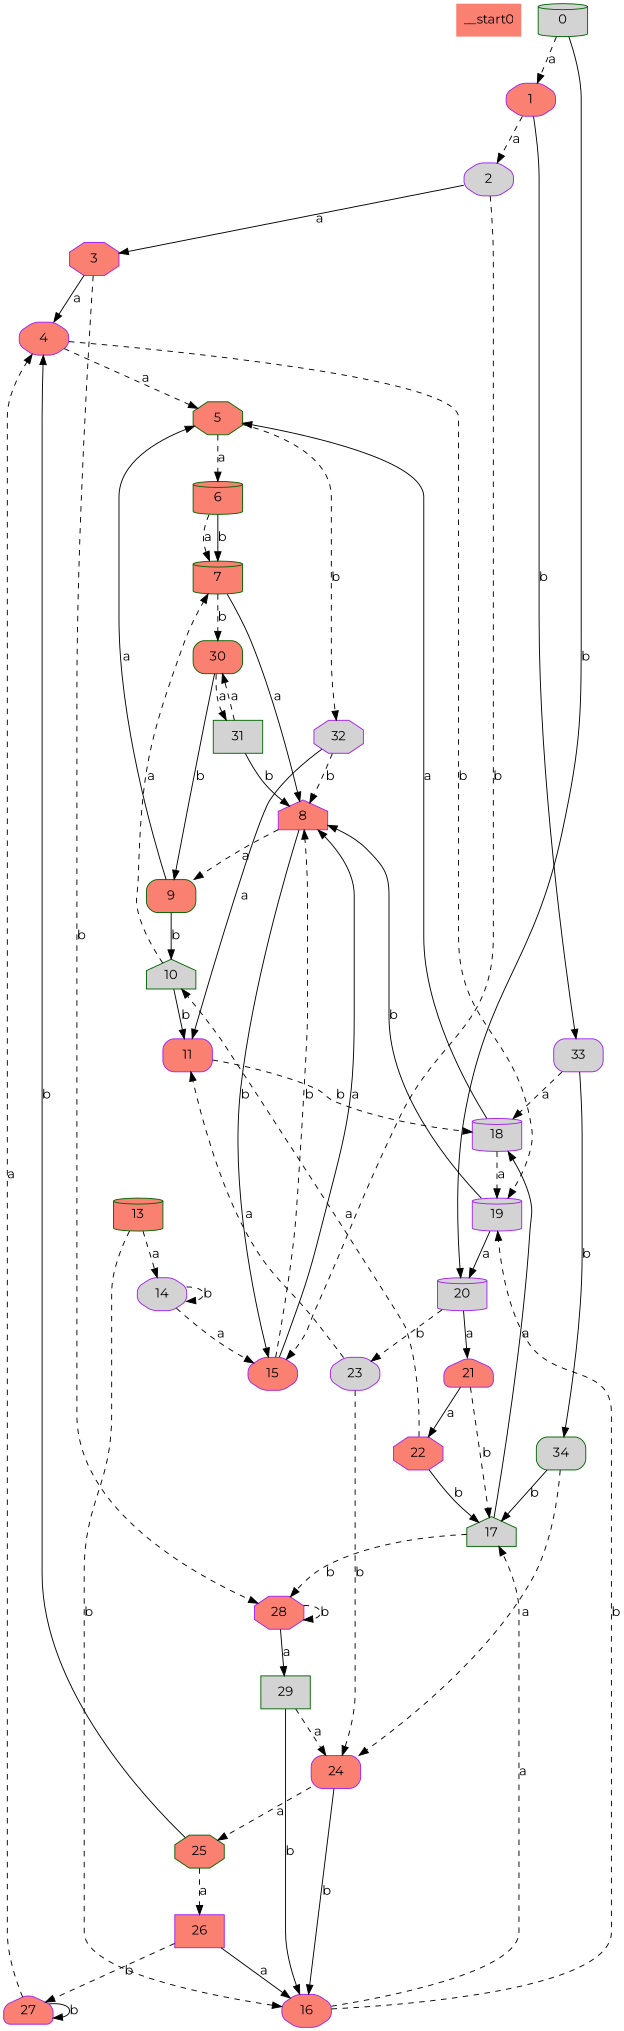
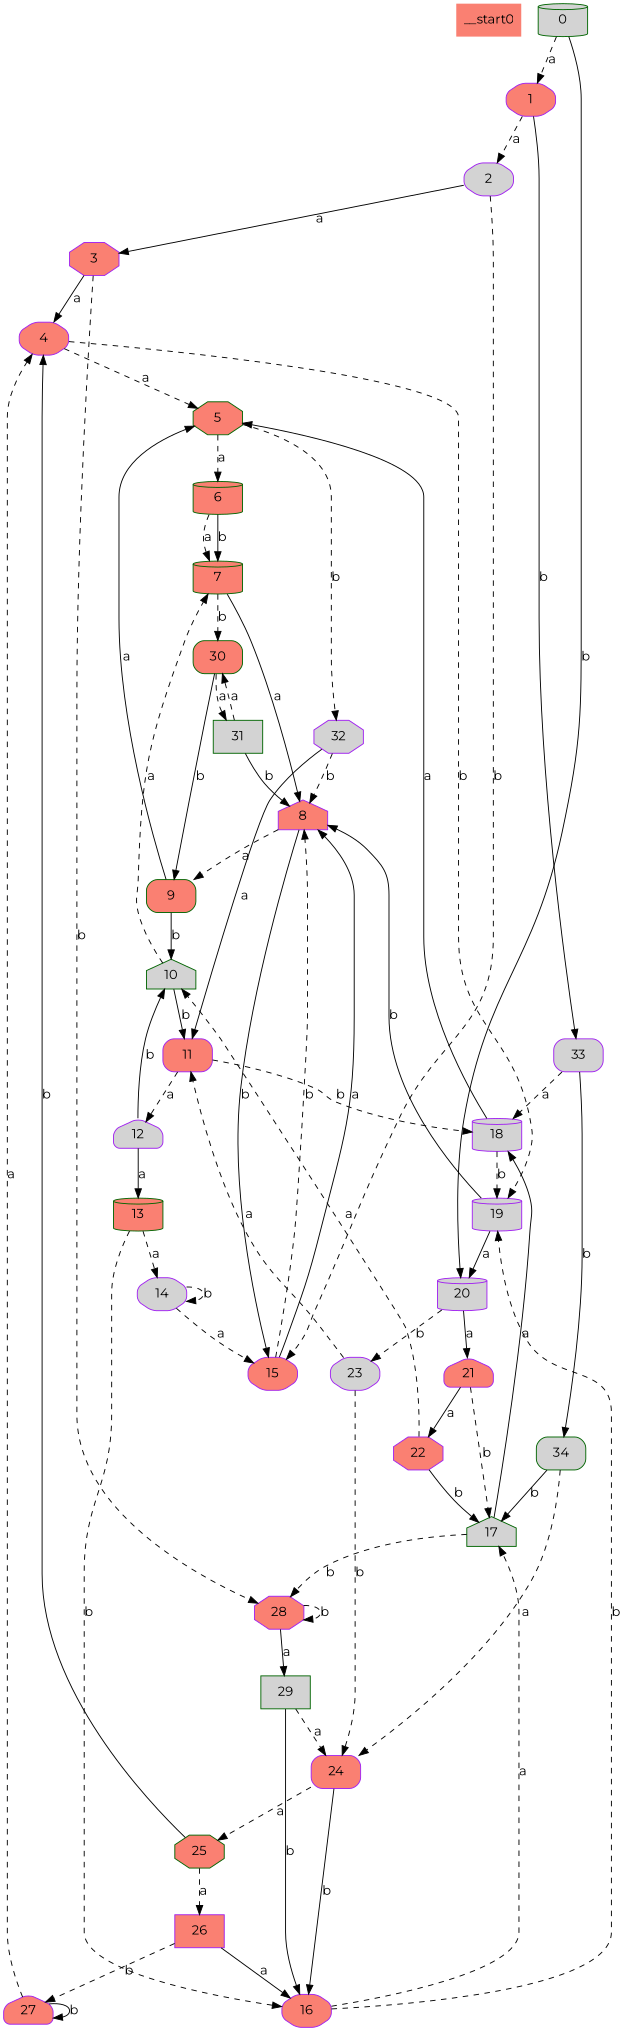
none -> (138, 1135)
(502, 1175) -> (502, 1175)
